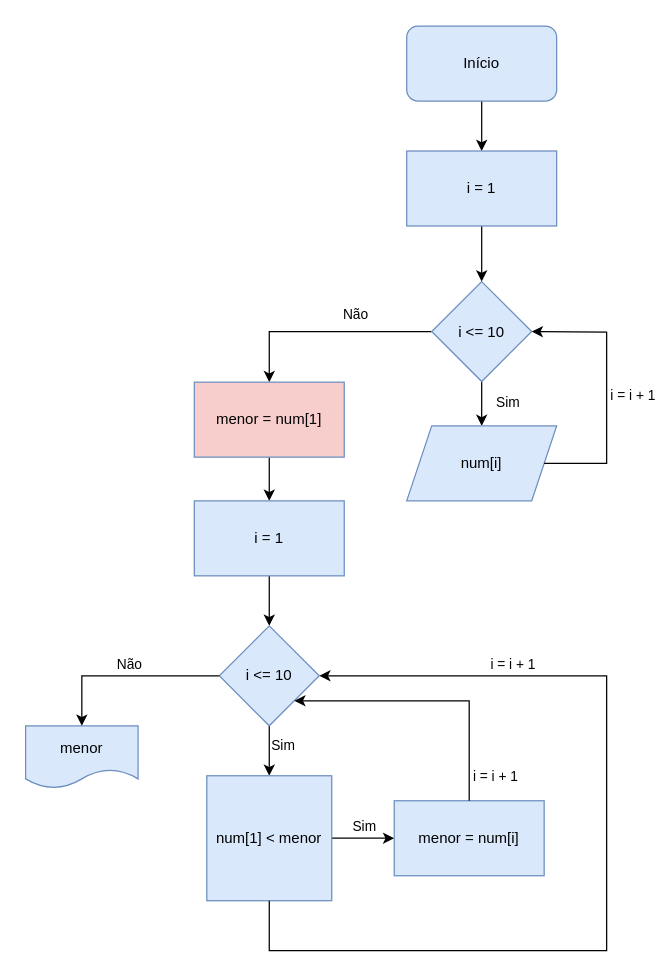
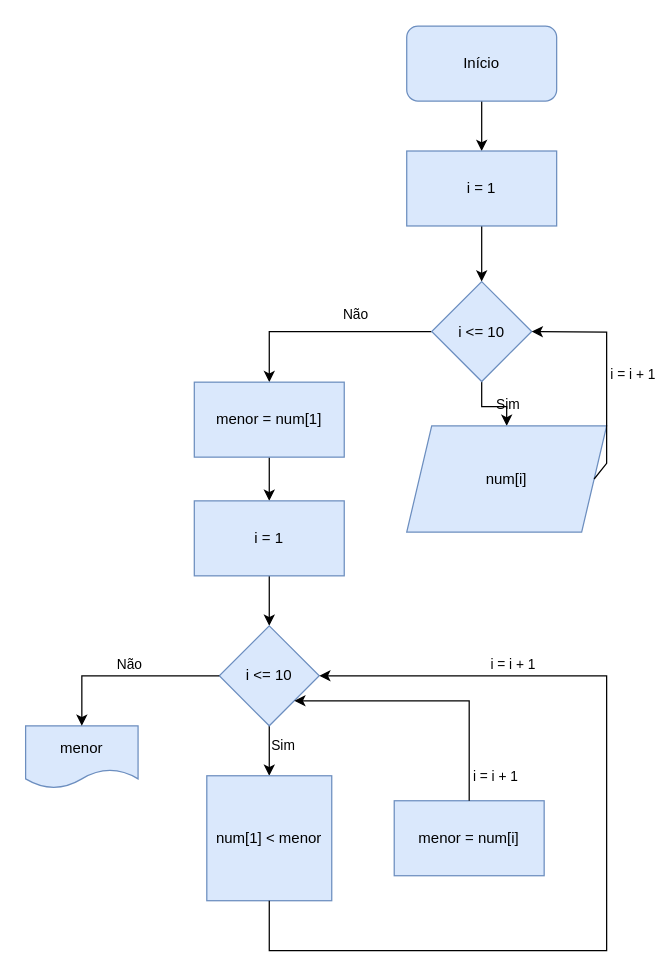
(269, 419) -> (269, 419)
(482, 463) -> (507, 479)
(359, 838) -> none
